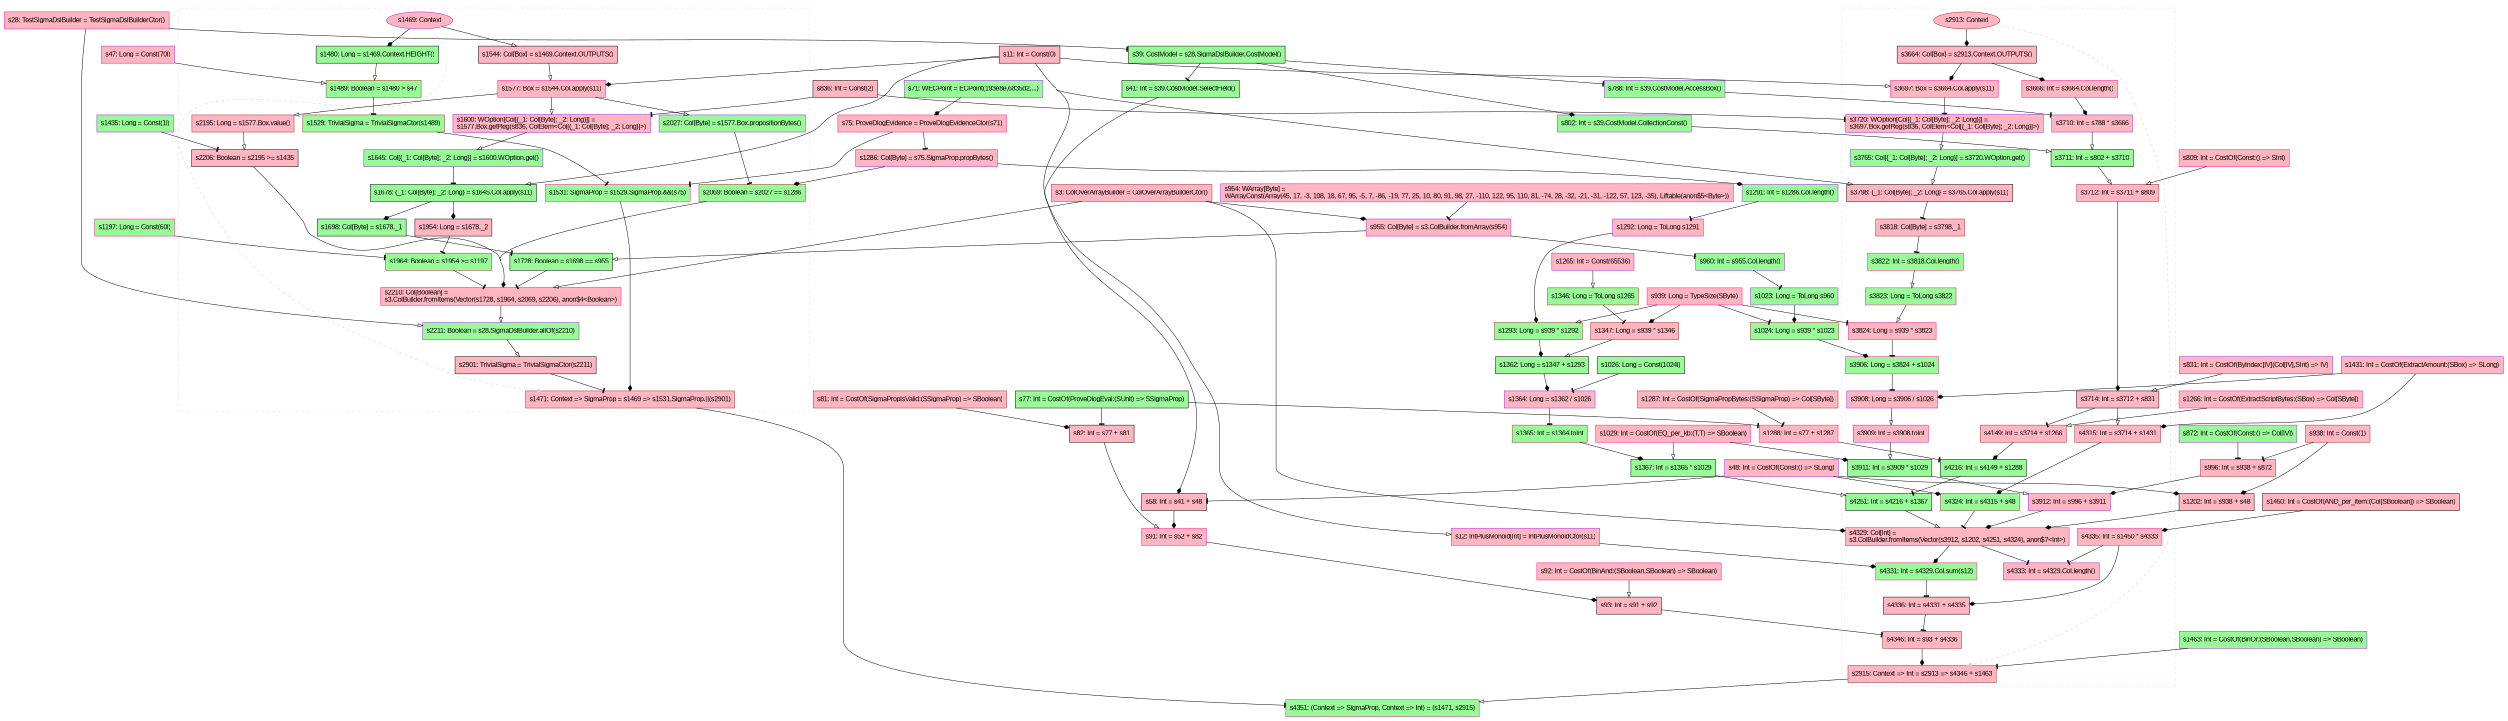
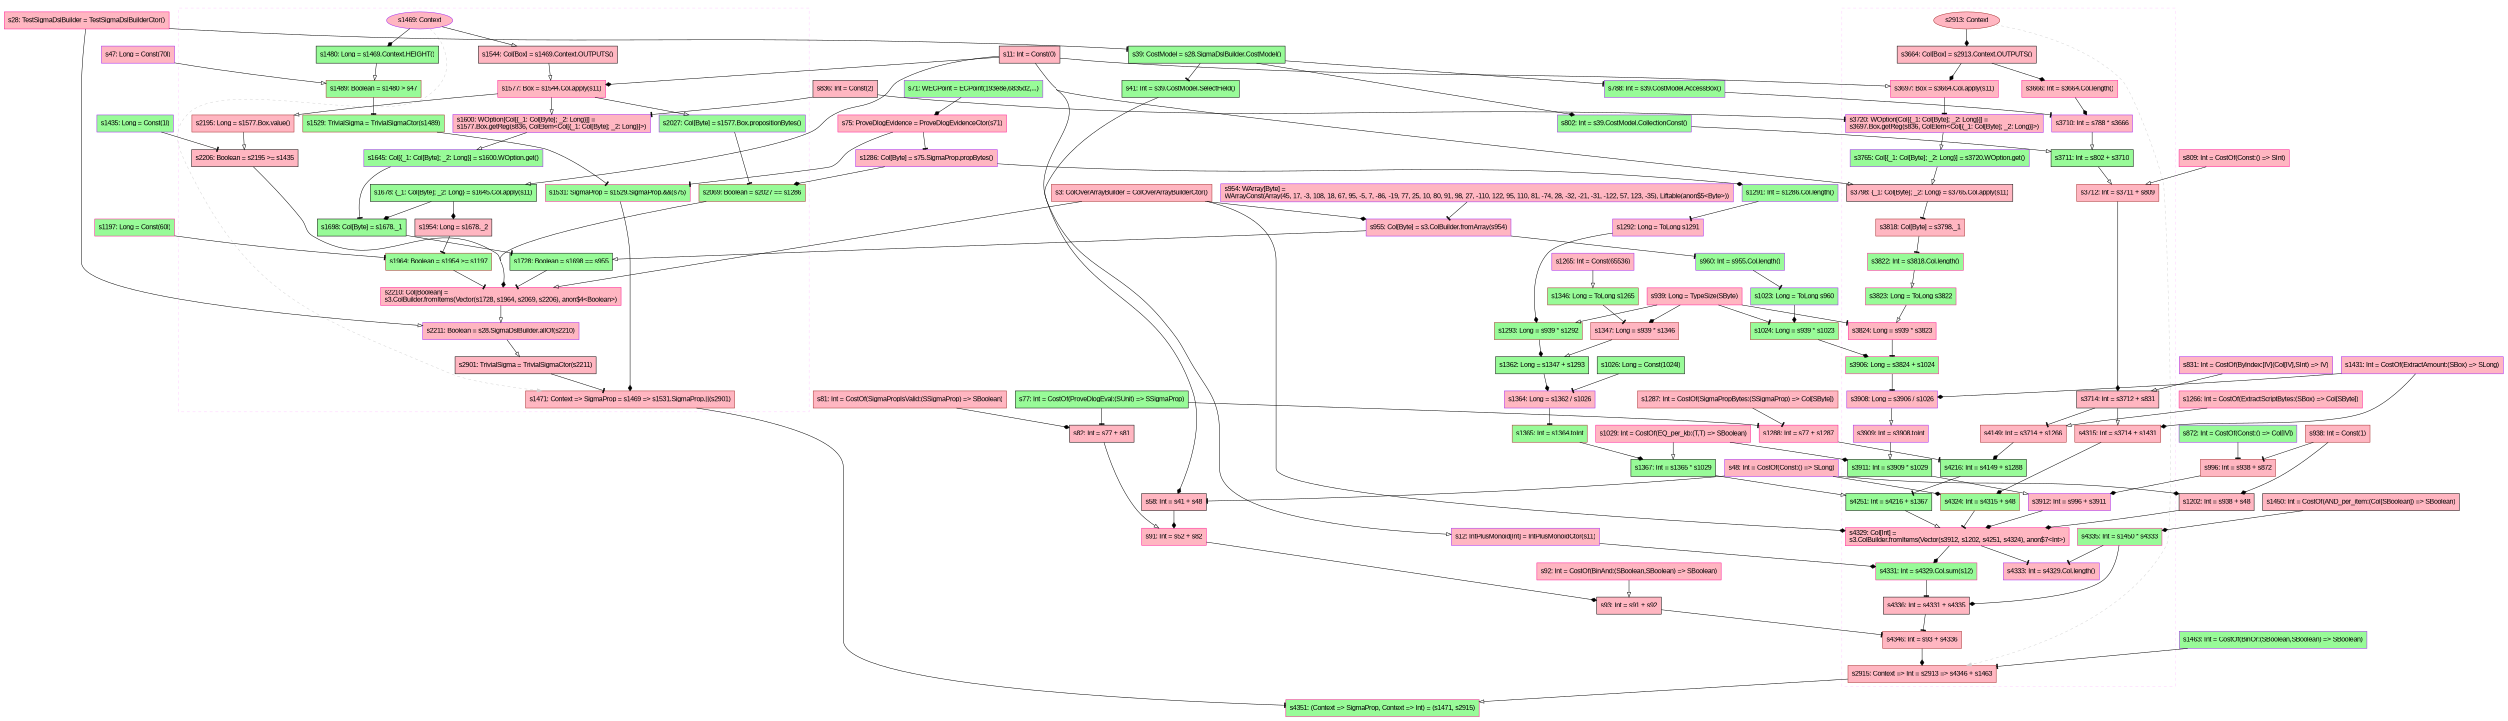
(453, 174) -> (365, 185)
(501, 331) -> (501, 331)
(2120, 537) -> (2120, 537)
